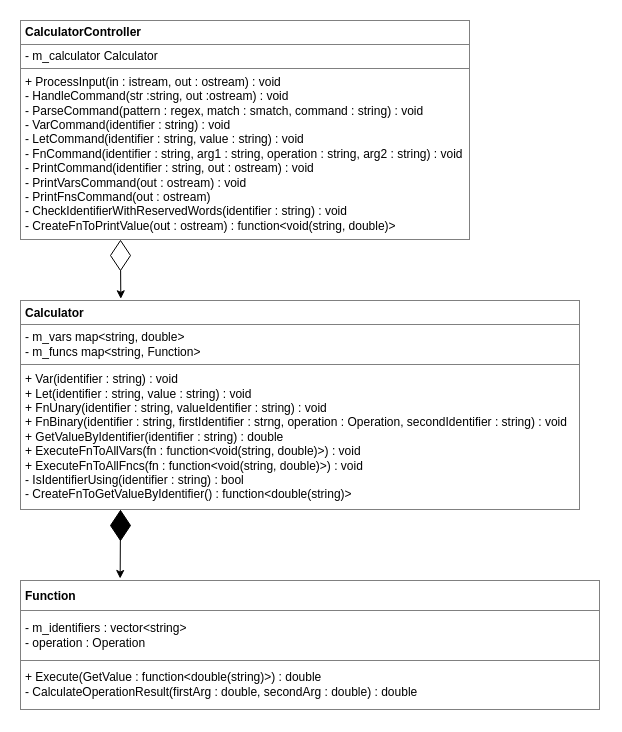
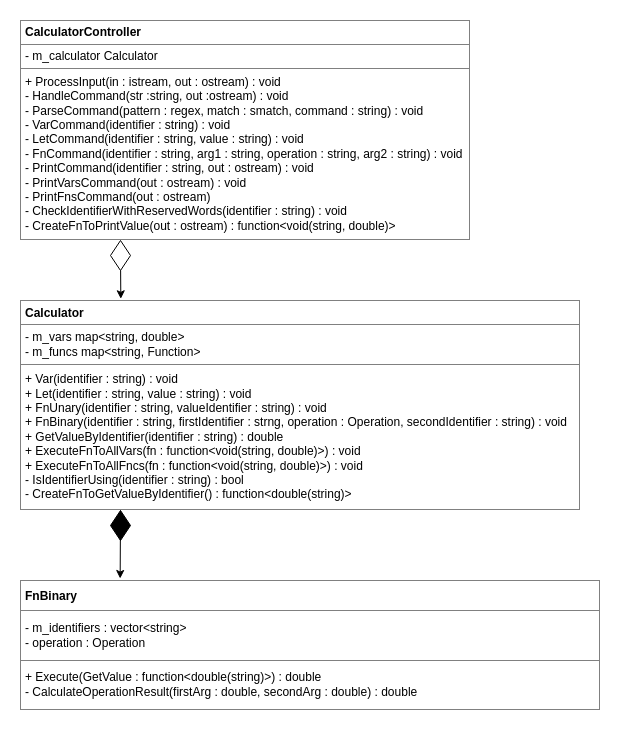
(239, 617) -> (239, 617)
